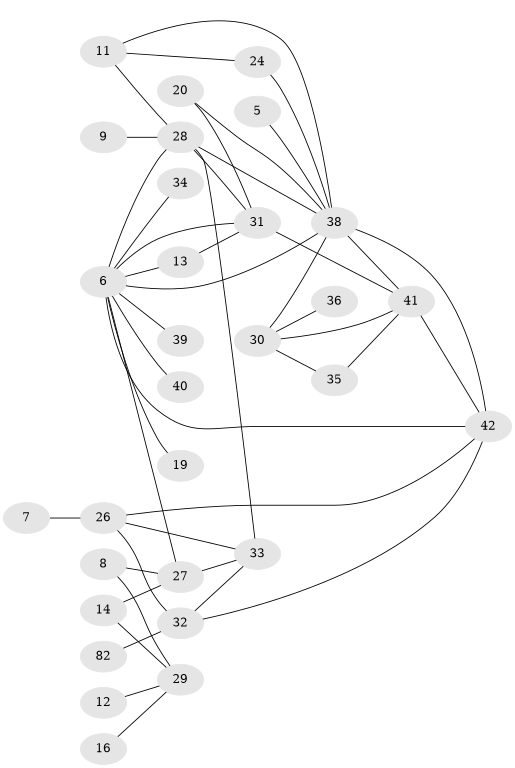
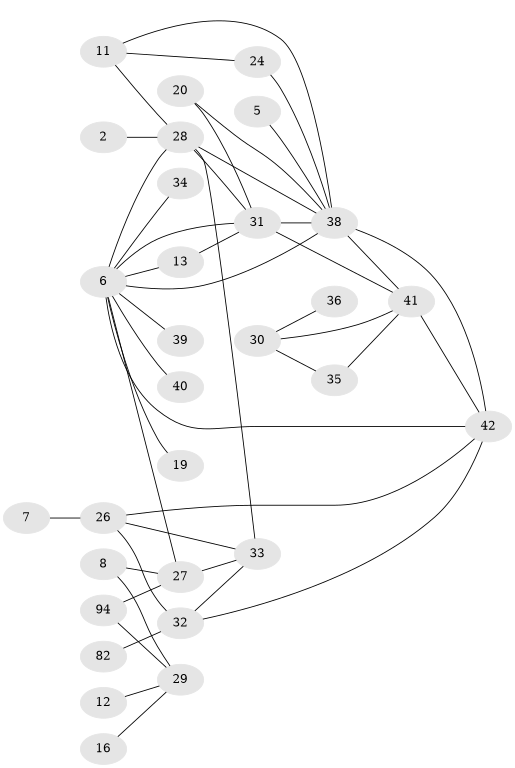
(104, 137) -> (104, 137)
(300, 284) -> (296, 223)
(104, 610) -> (104, 610)
